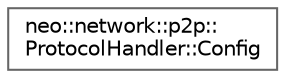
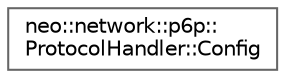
(143, 39) -> (143, 39)
